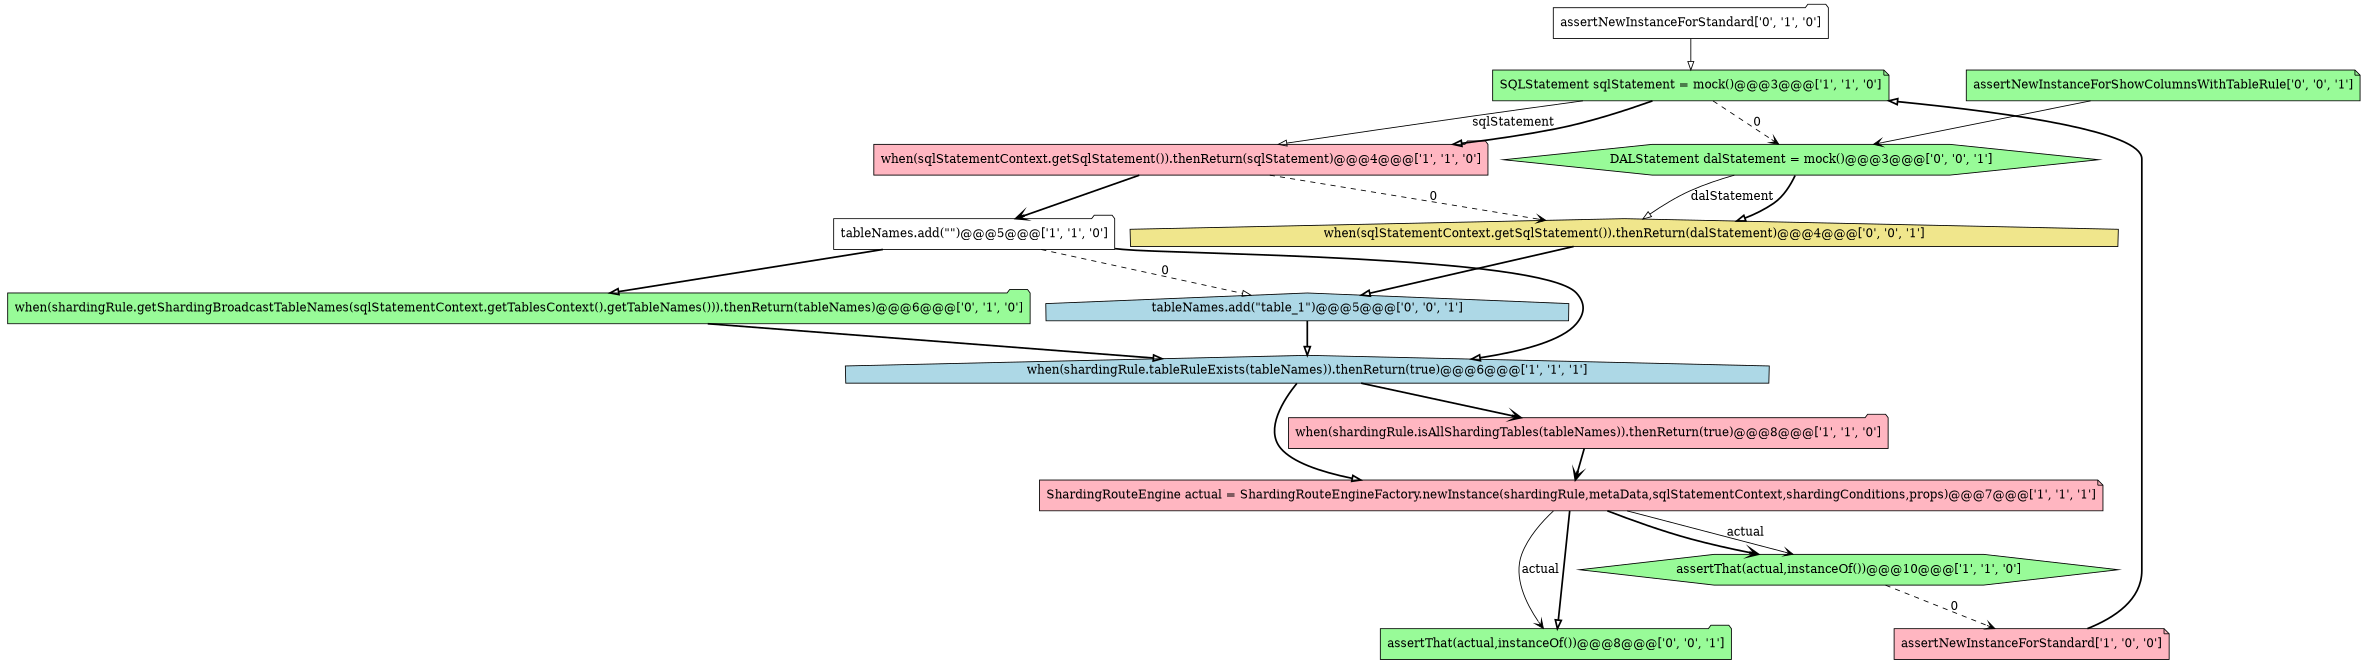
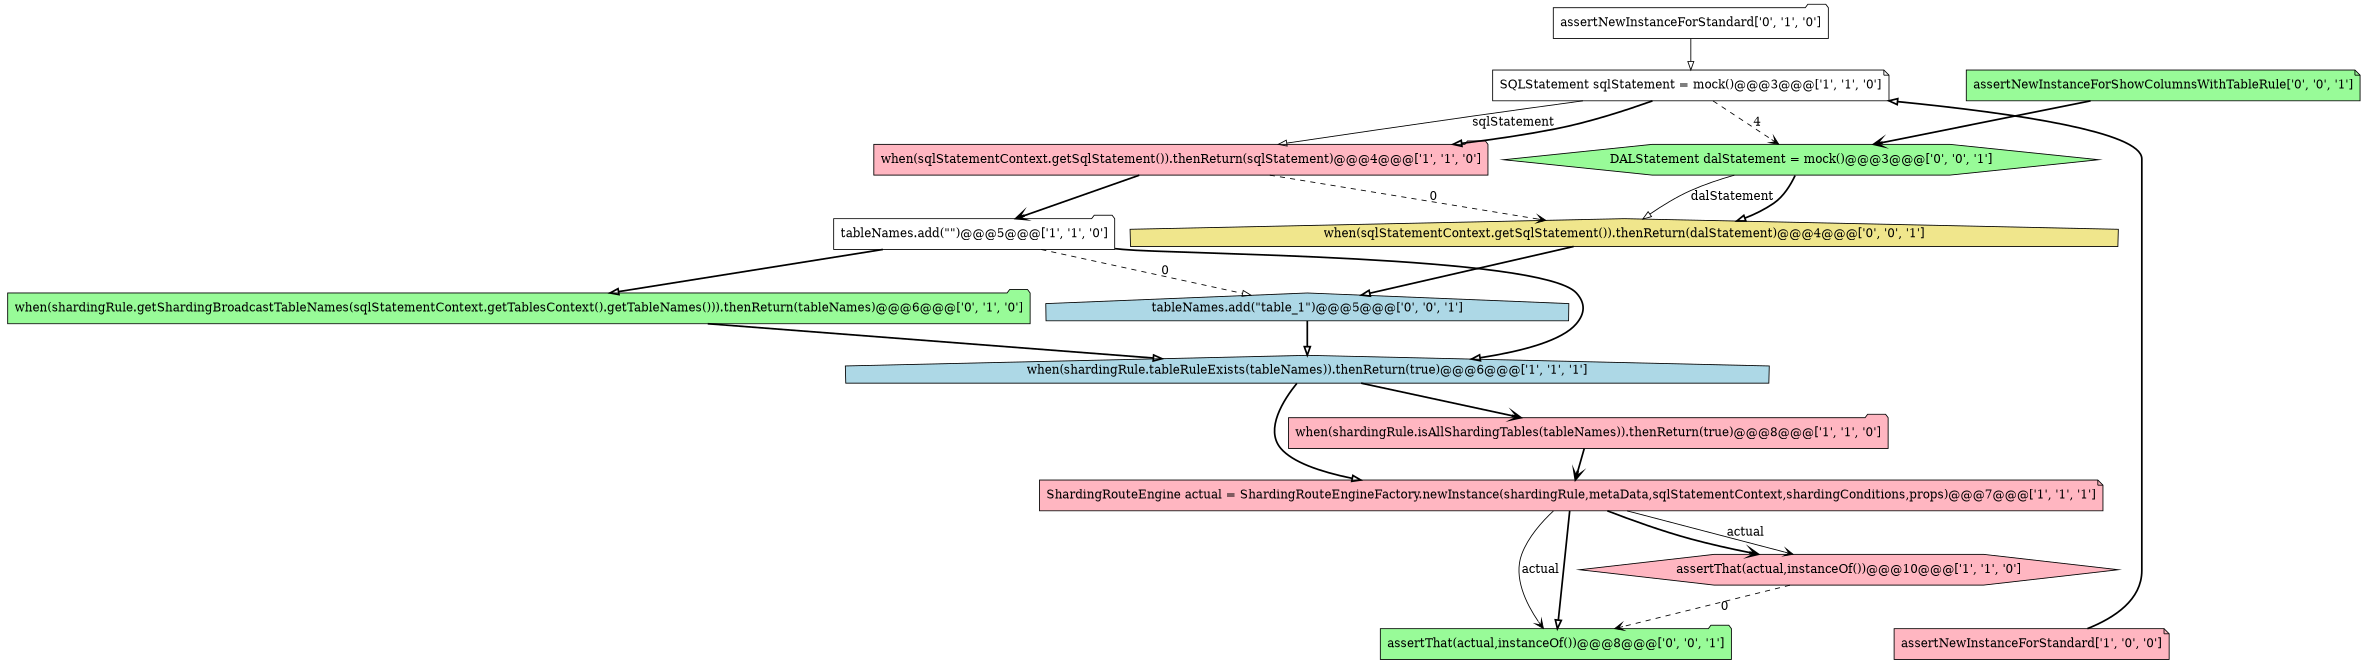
(1691, 85) -> (1691, 85)
(1986, 122) -> (1986, 122)
(1757, 123) -> (1757, 123)
(1849, 570) -> (1849, 570)
(1936, 605) -> (1707, 606)
